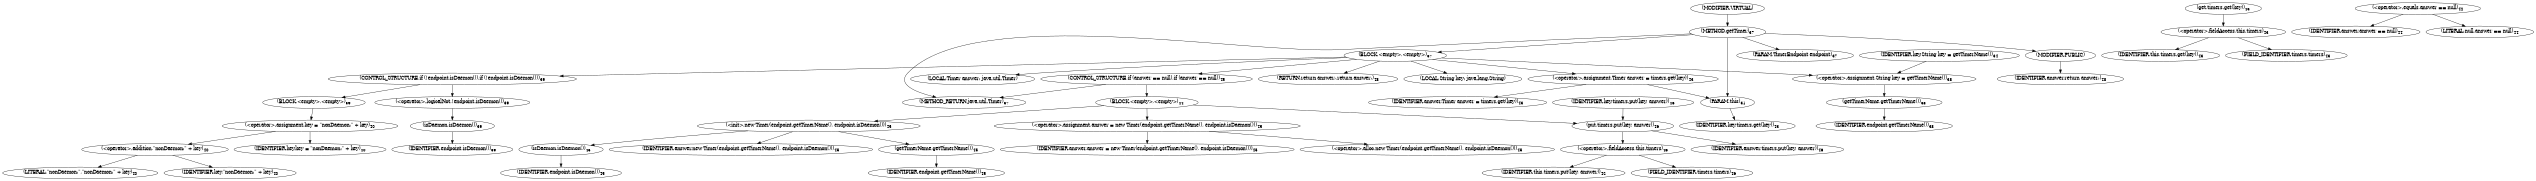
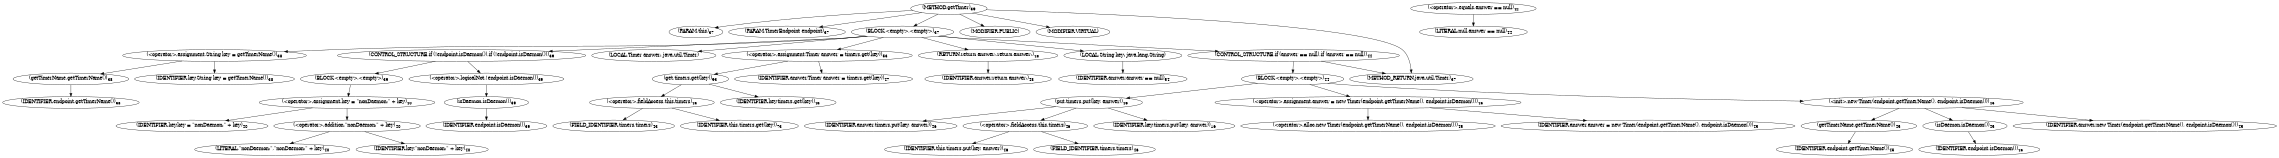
(2247, 8) -> (715, 78)
(1728, 19) -> (1009, 20)
(2388, 20) -> (1123, 66)
(1752, 31) -> (973, 8)
(2400, 31) -> (1167, 78)
(1996, 55) -> (271, 78)
(2201, 55) -> (780, 125)
(2060, 66) -> (988, 66)
(1913, 67) -> (215, 66)
(1223, 78) -> (1370, 55)
(1691, 78) -> (885, 55)
(1677, 91) -> (753, 67)
(1521, 102) -> (887, 78)
(1672, 102) -> (1213, 125)
(1743, 102) -> (711, 31)
(1623, 113) -> (1126, 114)
(1732, 113) -> (732, 90)
(1603, 172) -> (1006, 149)
